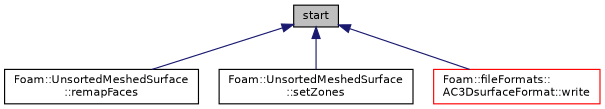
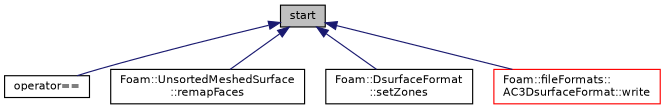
none -> (47, 87)
(316, 87) -> (399, 87)
